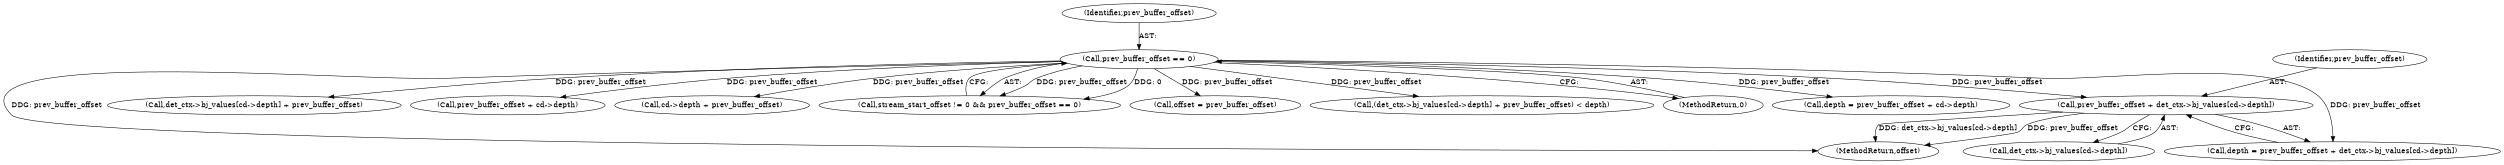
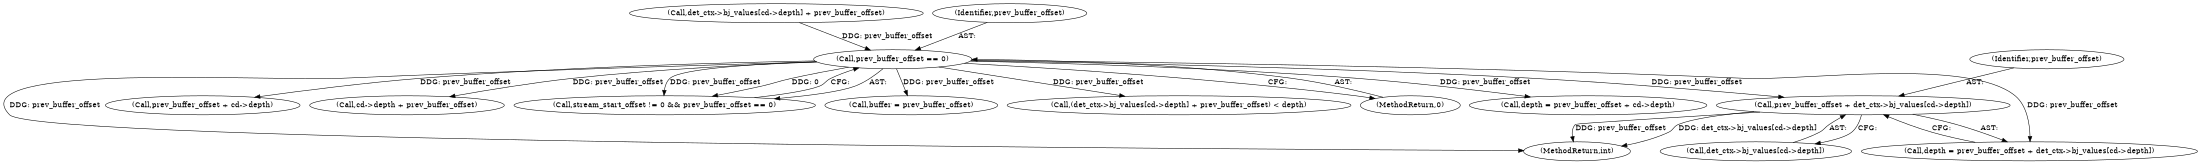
(552, 79) -> (832, 35)
(1215, 105) -> (911, 105)
(1878, 151) -> (1577, 151)
